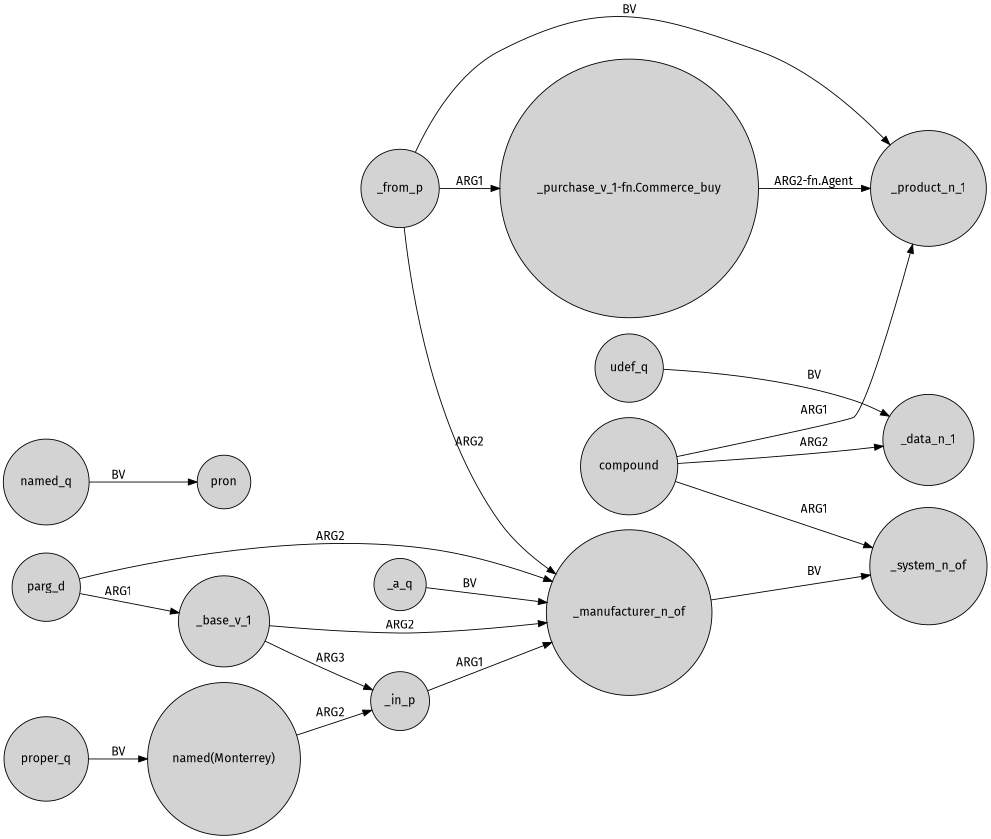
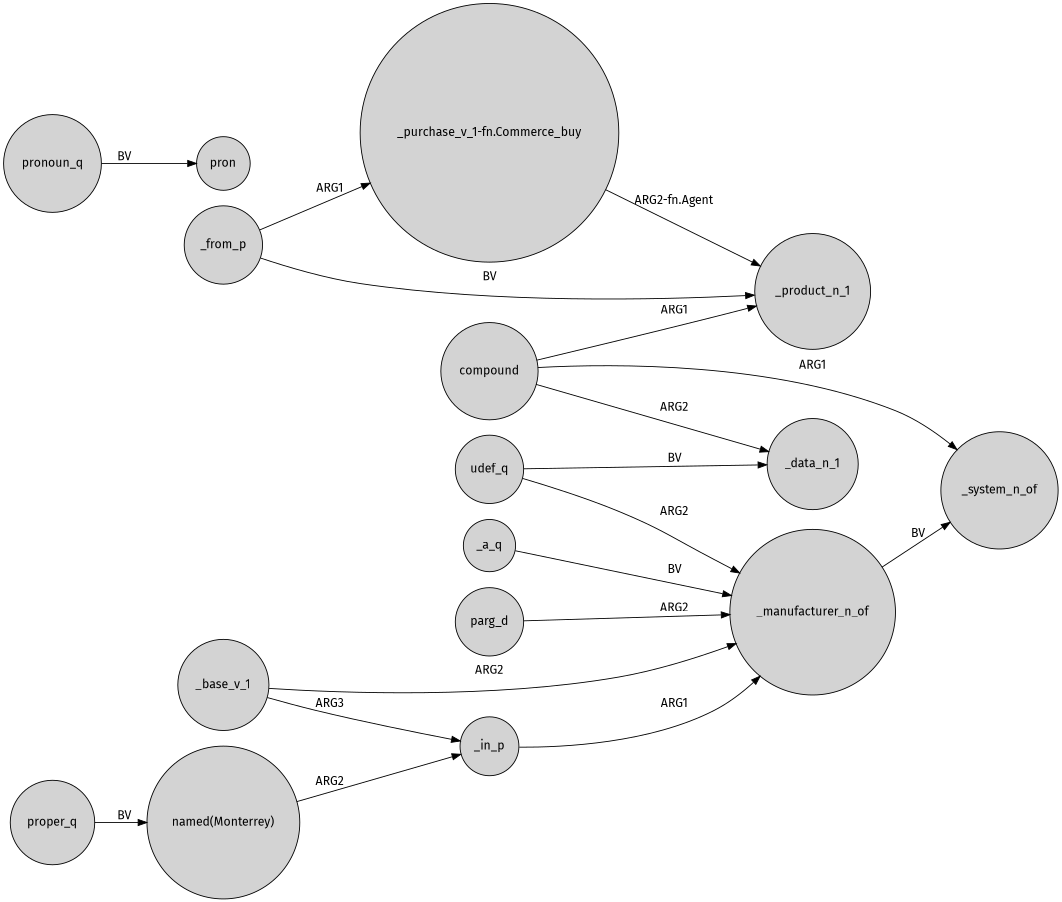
(445, 413) -> (630, 516)
(46, 482) -> (52, 163)
(125, 602) -> none
